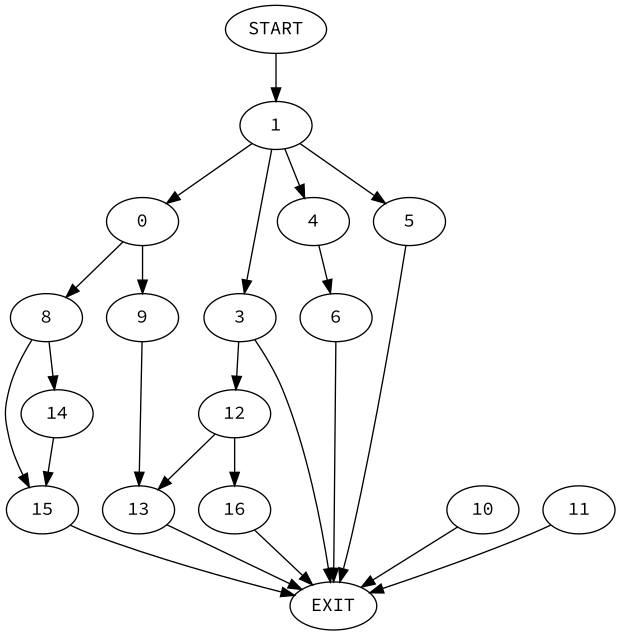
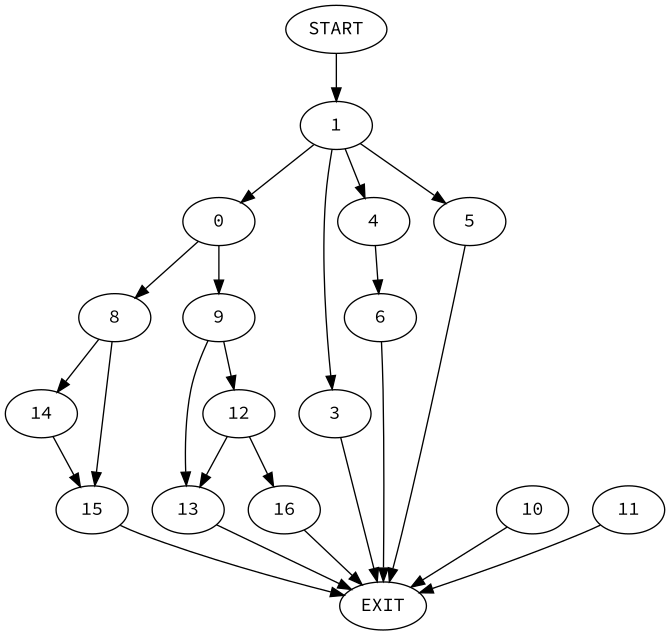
(238, 359) -> (227, 359)
